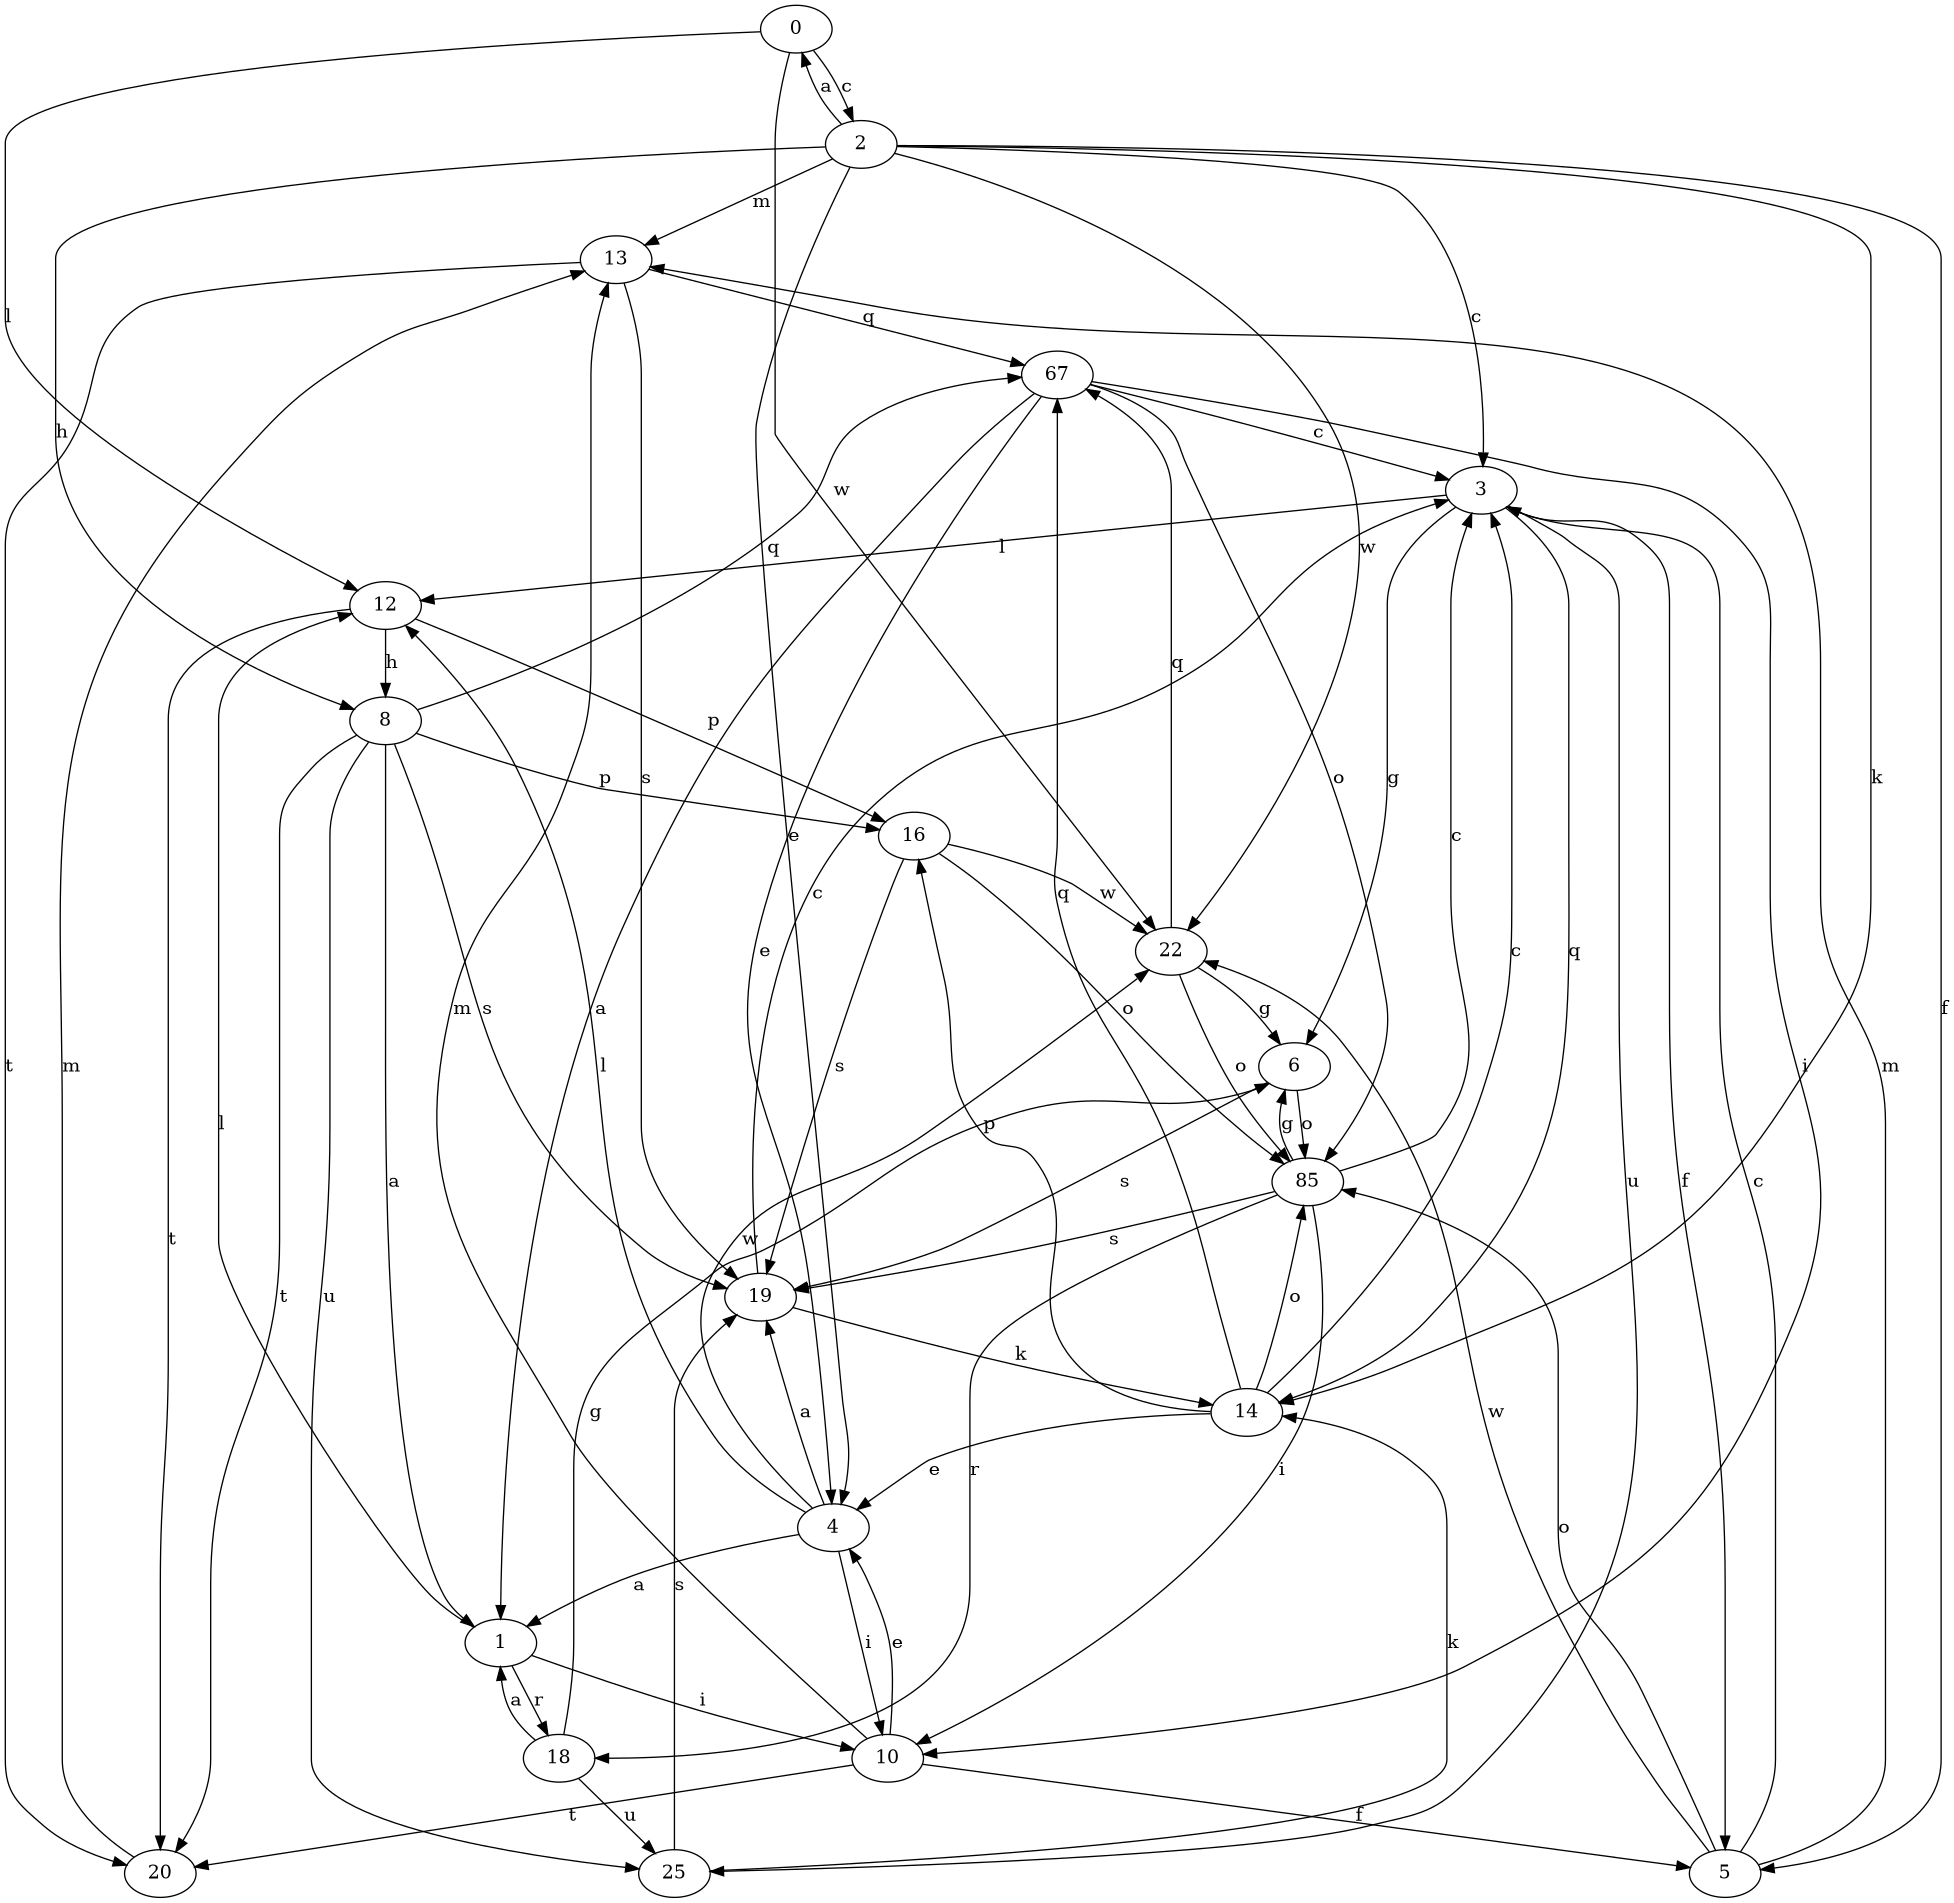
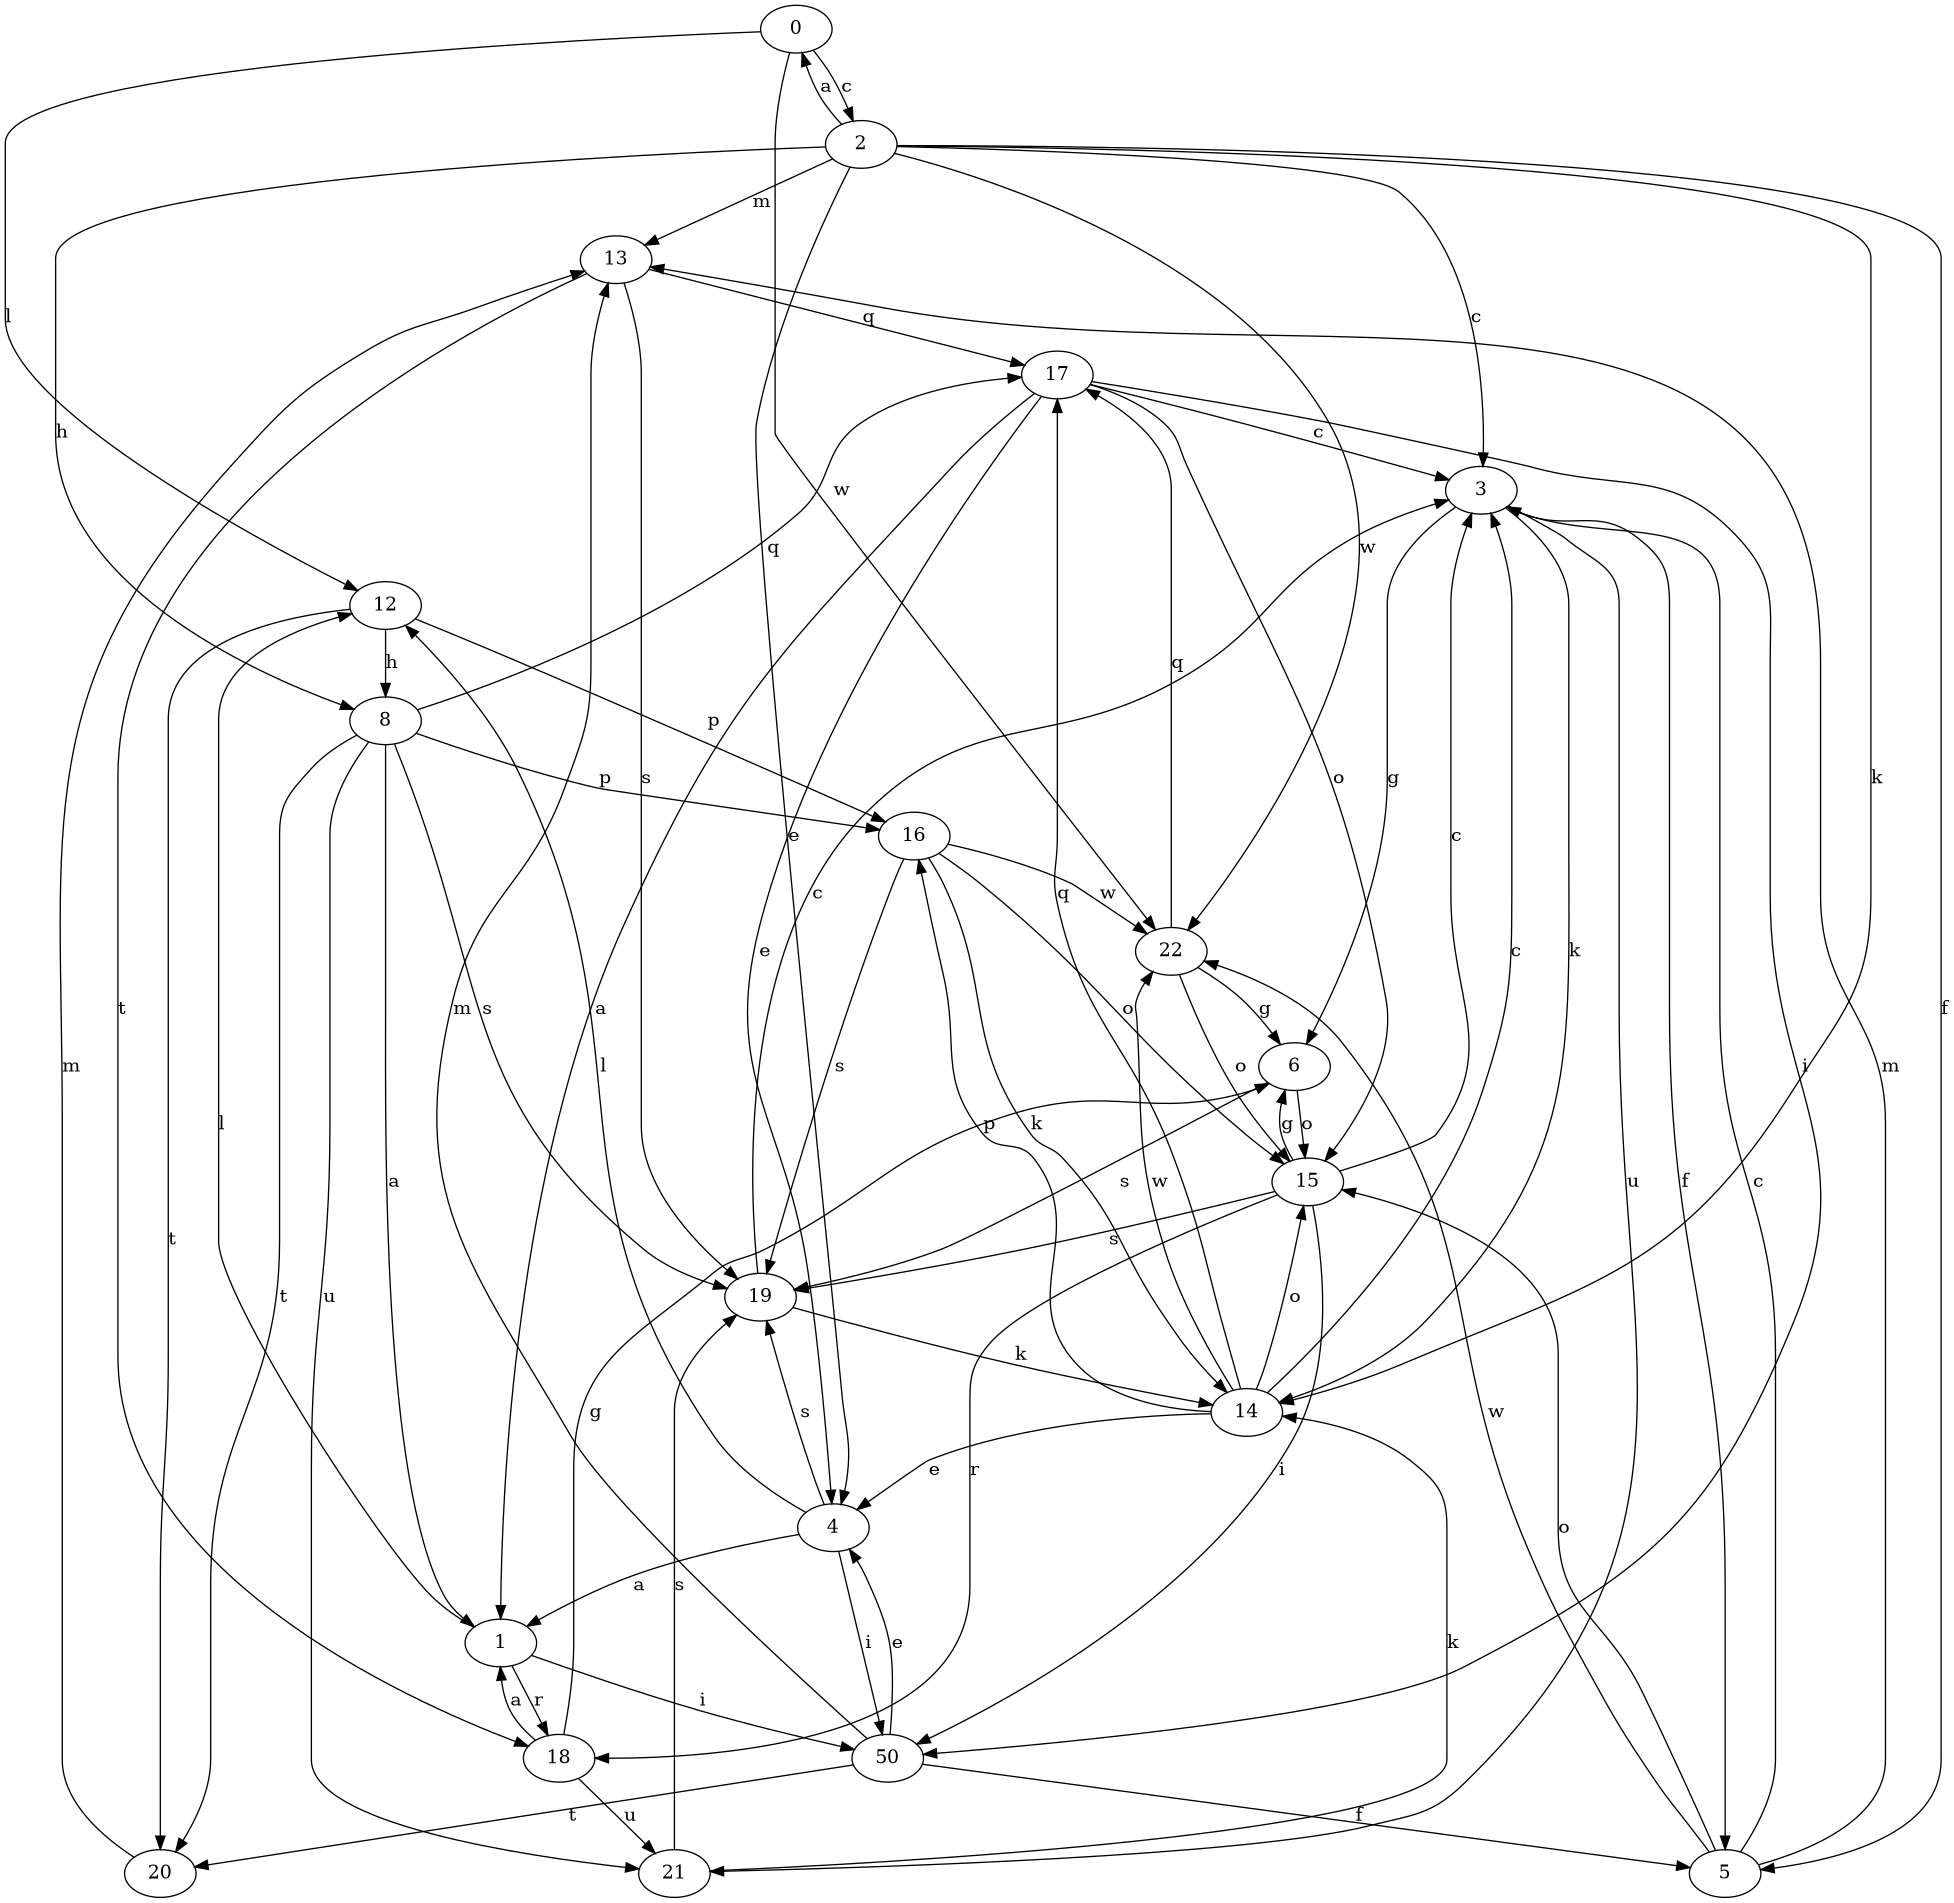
(1057, 375) -> (1057, 375)
(965, 545) -> none
(5, 869) -> (118, 998)
(1575, 951) -> (1575, 951)
none -> (1037, 1140)
(1308, 1182) -> (1308, 1182)
(804, 1191) -> (1150, 1194)
(806, 1412) -> (806, 1412)
(888, 1758) -> (888, 1758)
(674, 1874) -> (674, 1874)
